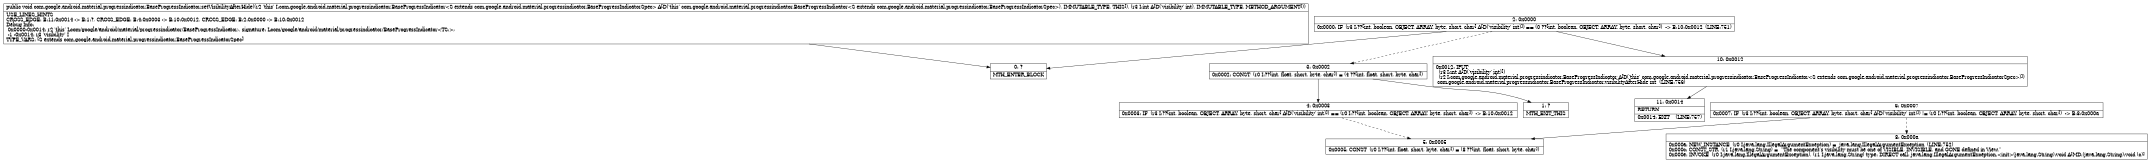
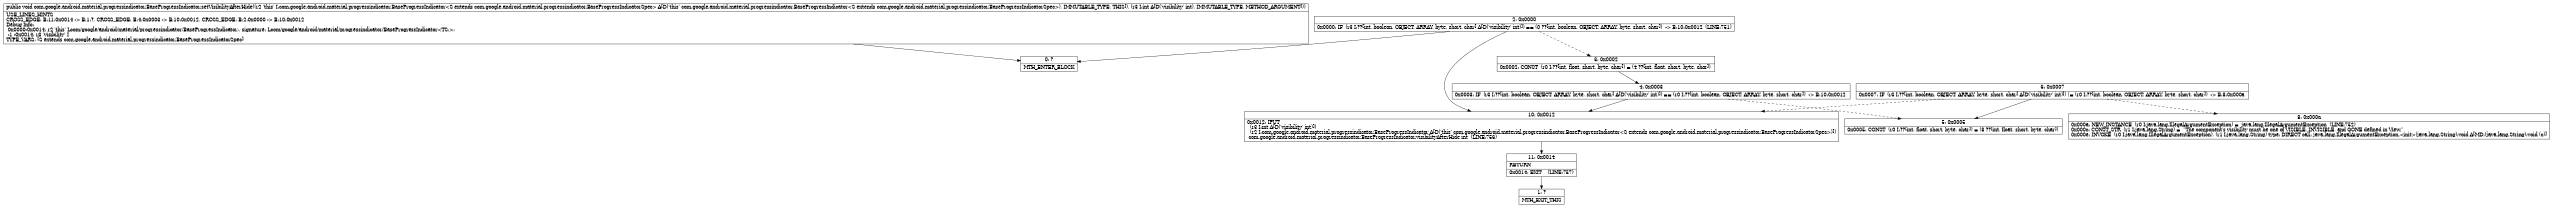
(1451, 89) -> (1542, 181)
none -> (1610, 105)
none -> (1854, 105)
